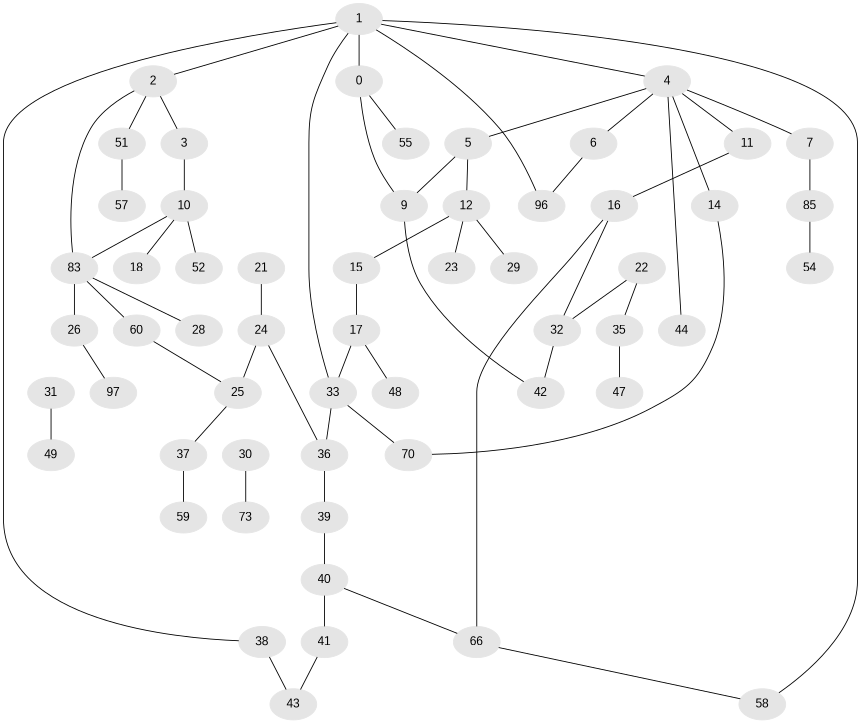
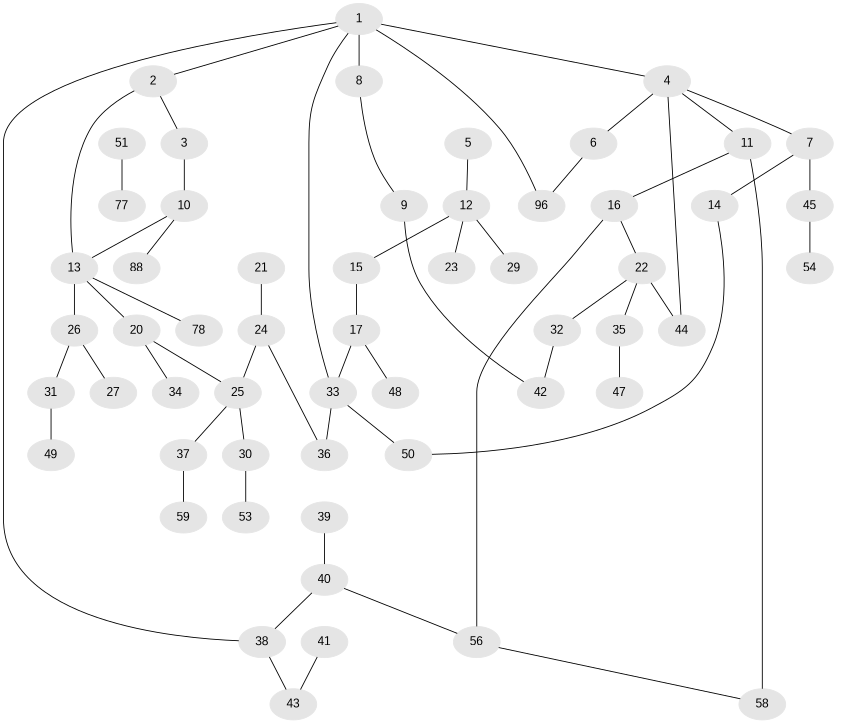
(359, 81) -> (359, 81)
(568, 112) -> none
(138, 113) -> none
(691, 143) -> (762, 175)
(406, 144) -> none
(436, 175) -> none
(857, 178) -> (762, 424)
(122, 206) -> (122, 206)
(810, 206) -> (810, 206)
(74, 268) -> (74, 268)
(137, 268) -> (137, 268)
(199, 268) -> none
(586, 268) -> (628, 237)
none -> (662, 299)
(137, 331) -> (137, 331)
(199, 331) -> (199, 331)
none -> (63, 362)
(113, 393) -> (113, 393)
none -> (176, 393)
none -> (242, 424)
(408, 455) -> (408, 455)
(324, 486) -> none
(246, 517) -> (246, 517)
(324, 611) -> (293, 611)
(477, 642) -> (477, 642)
